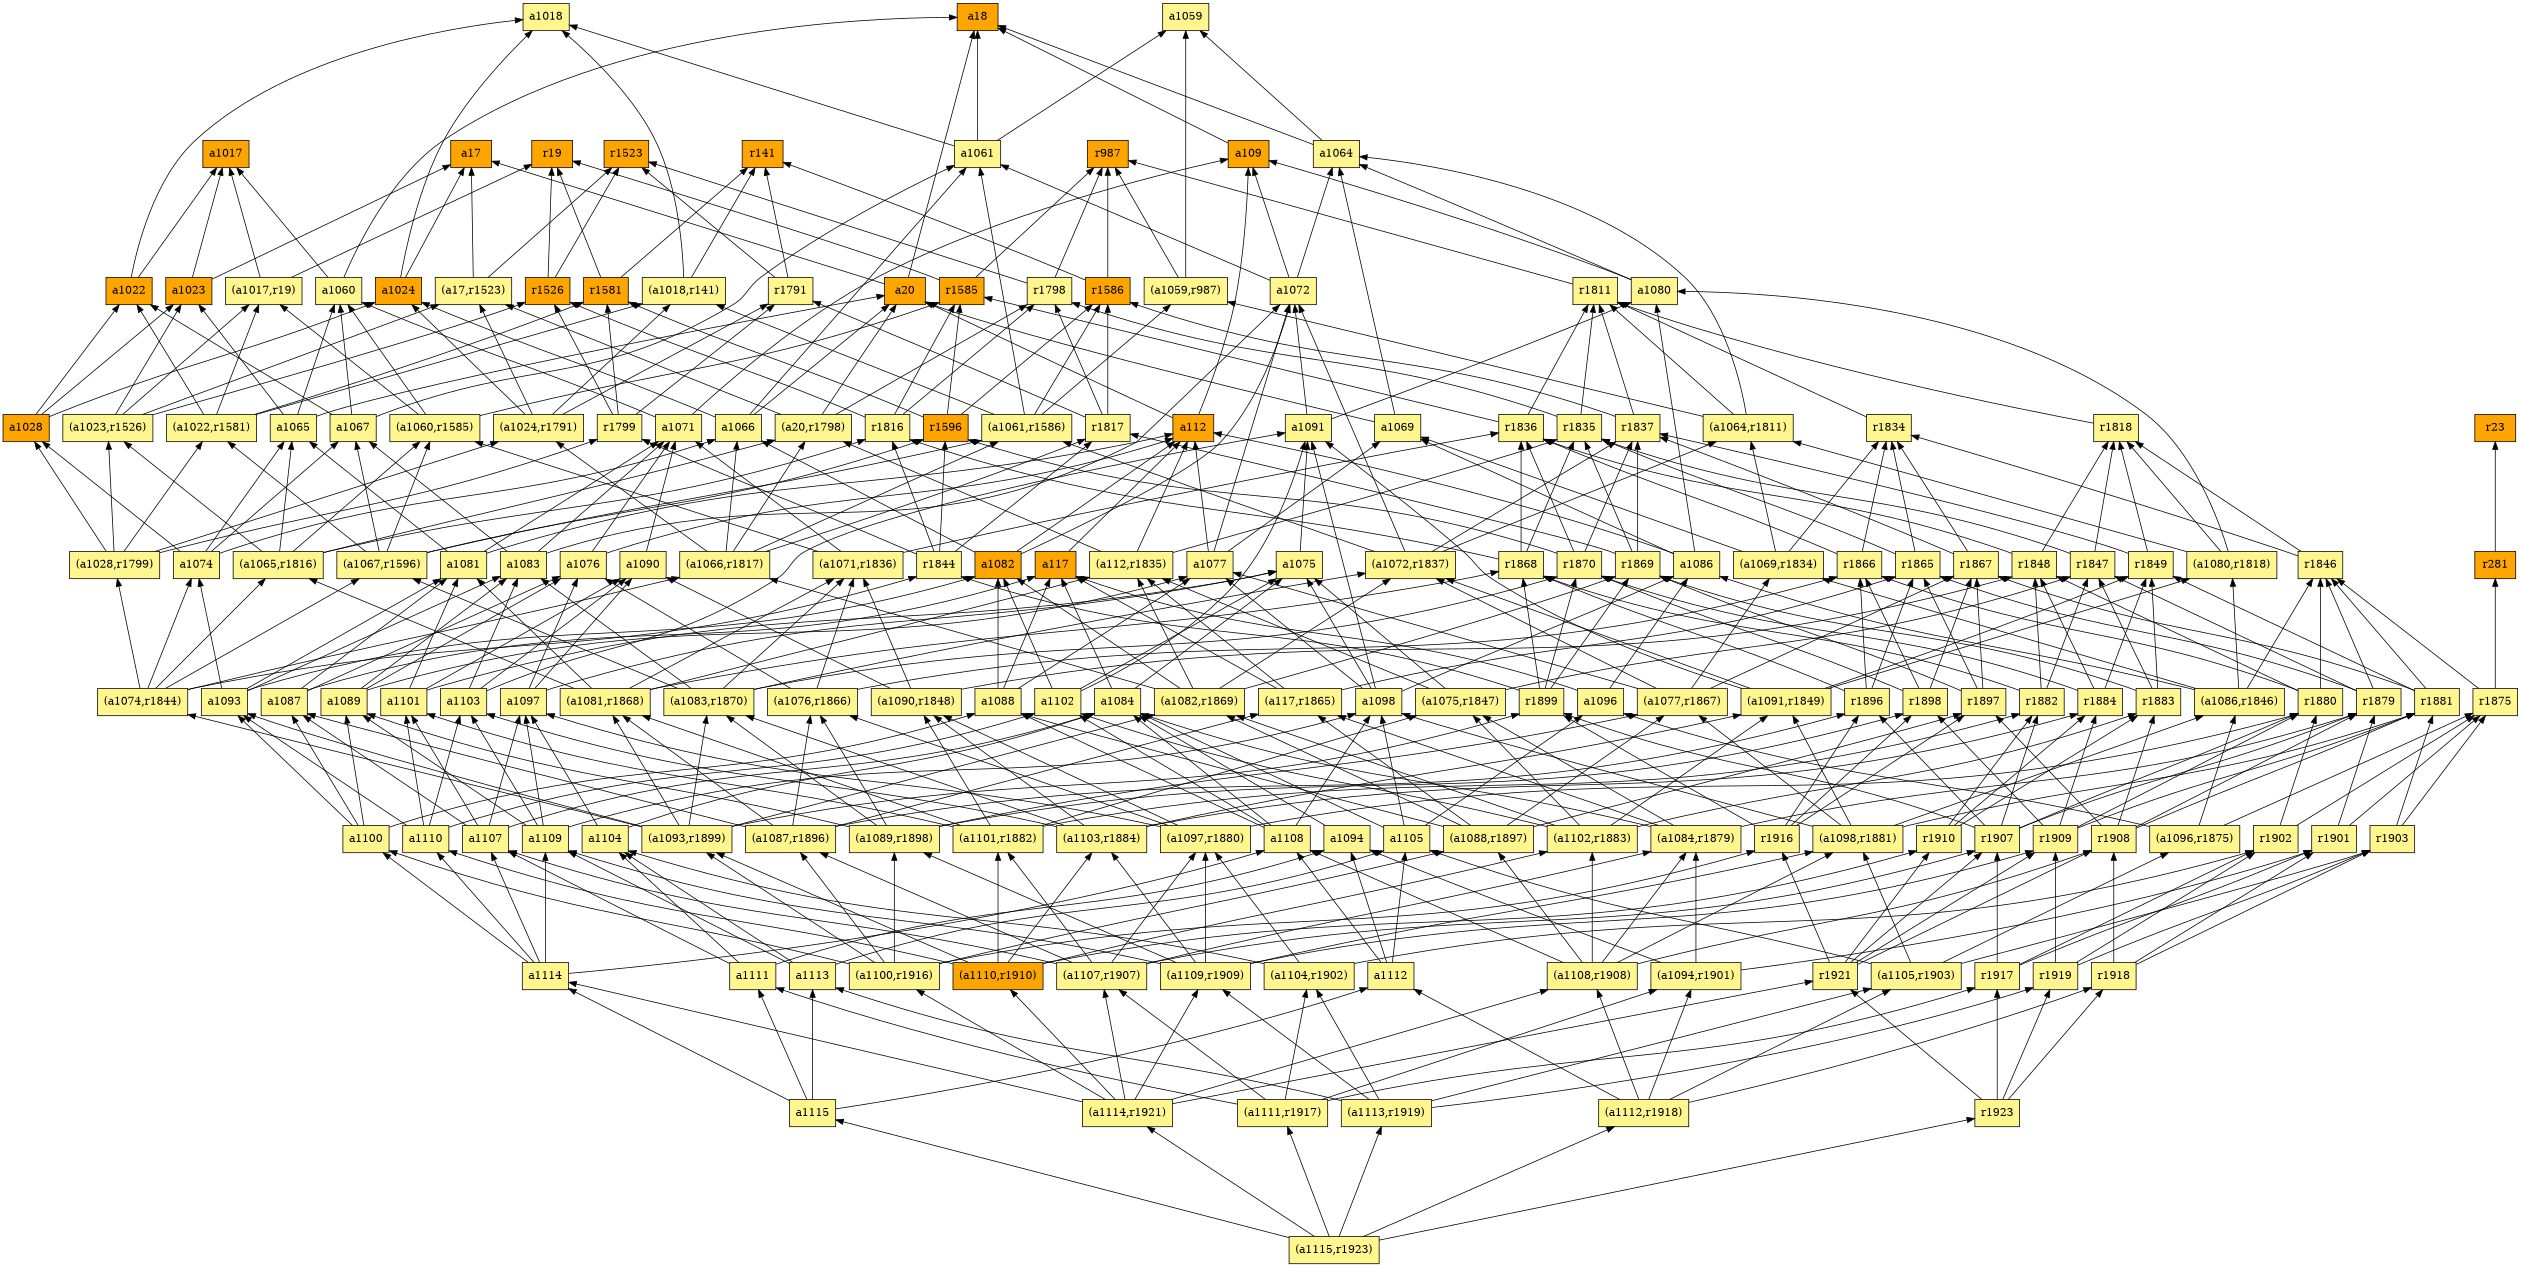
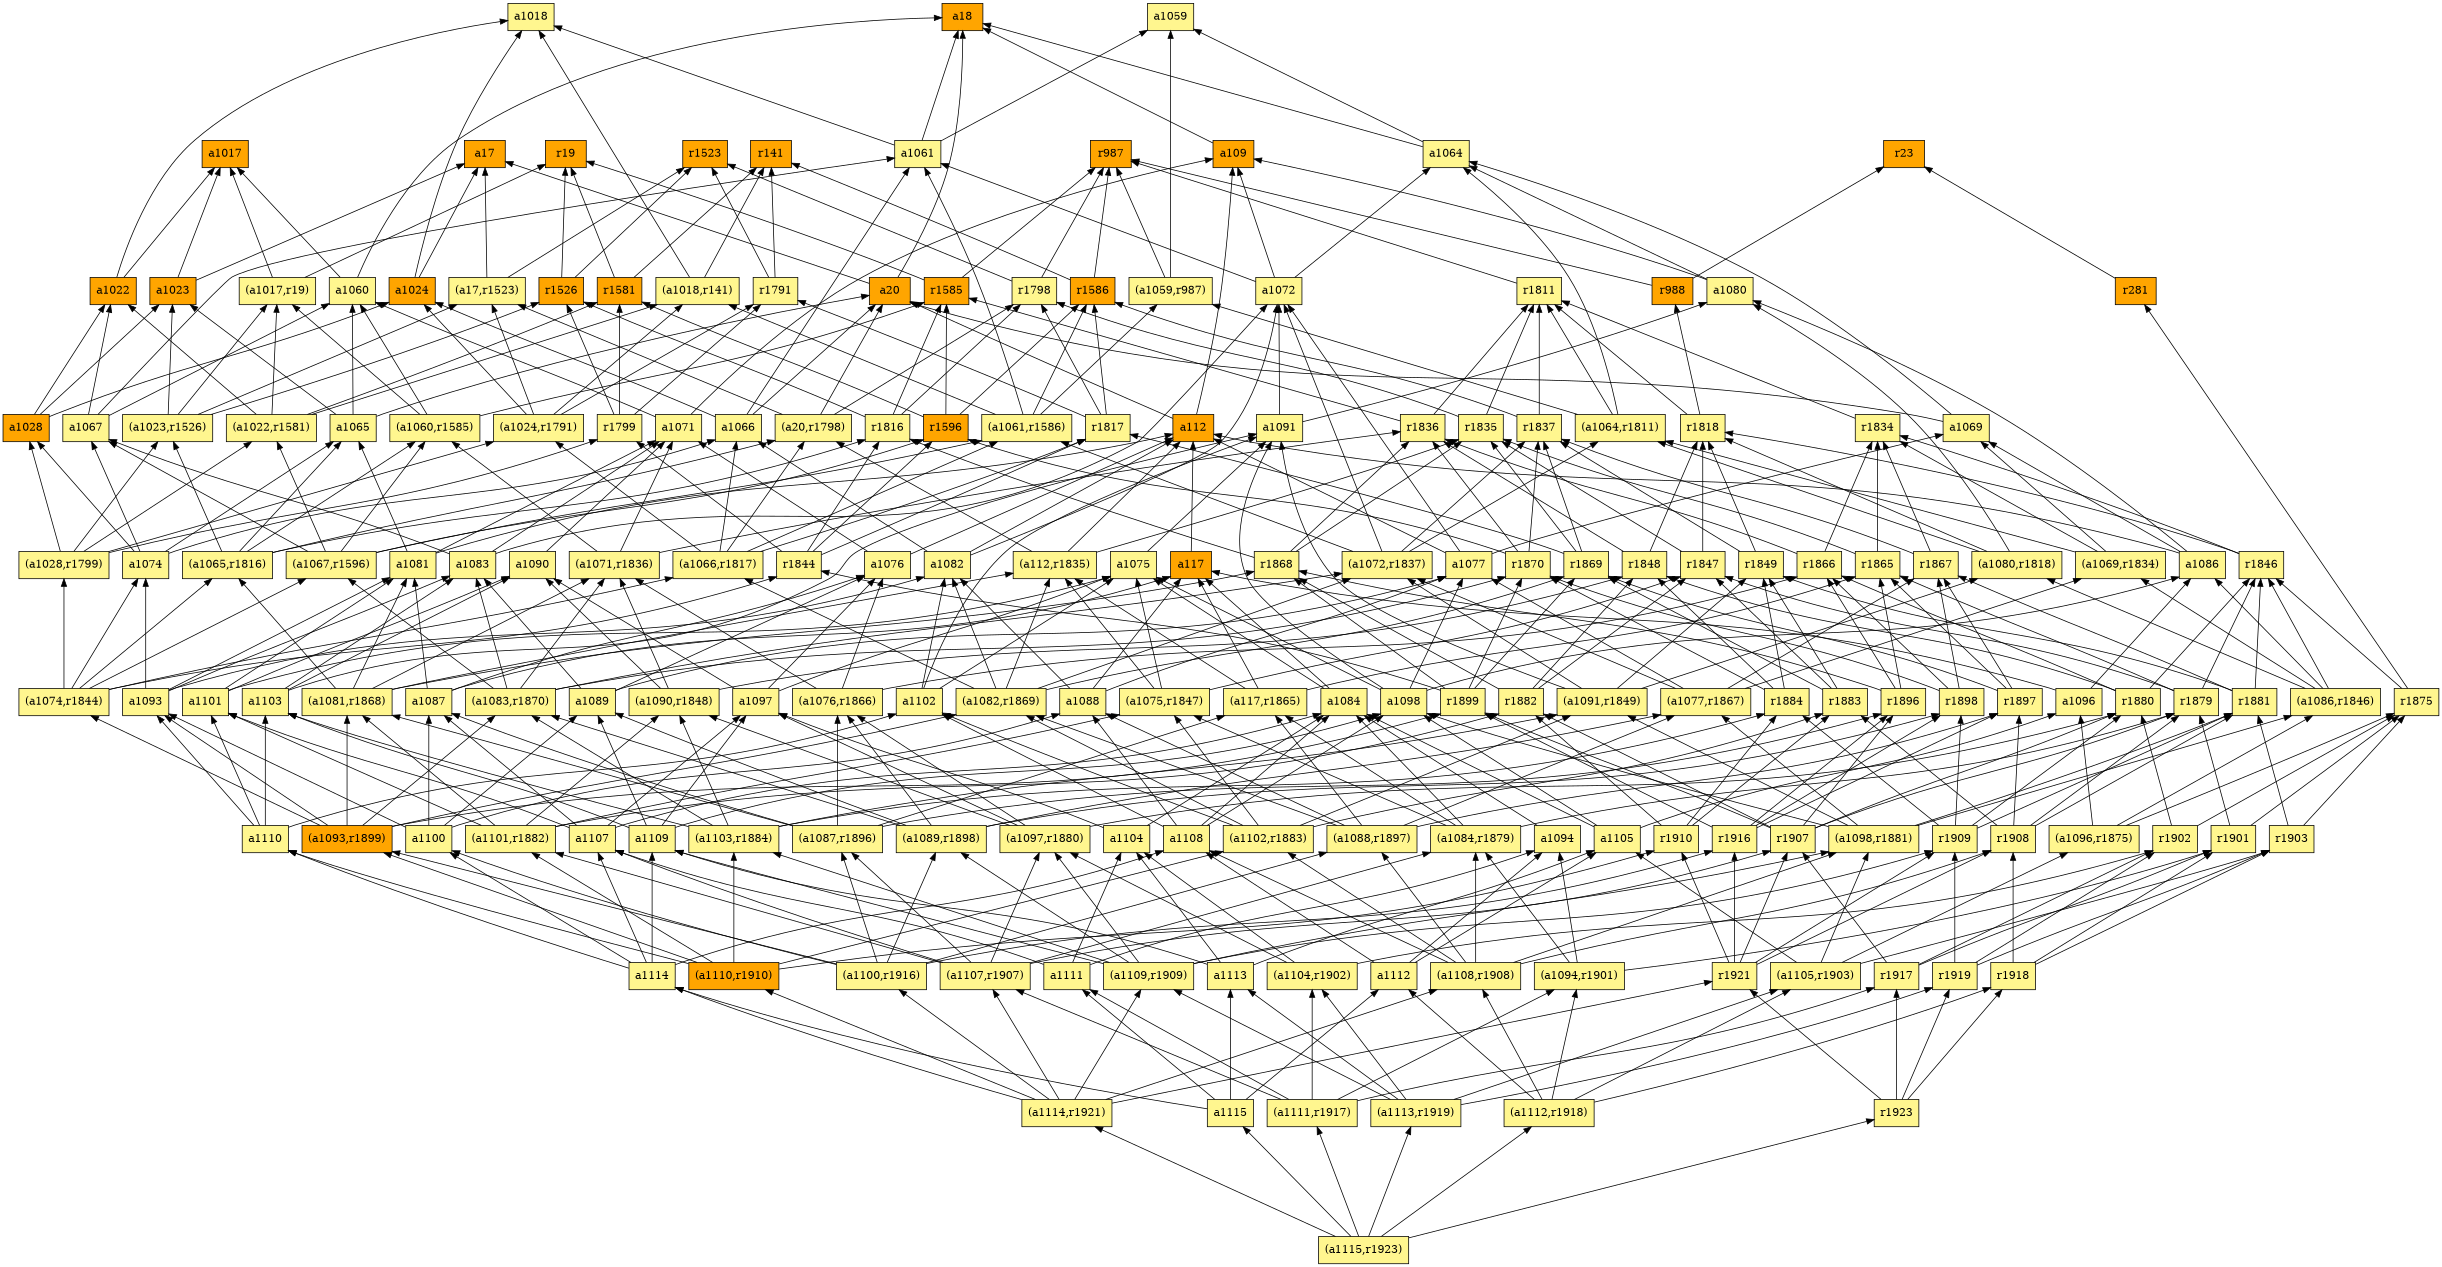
none -> (1672, 291)
(998, 565) -> (947, 565)
(687, 839) -> (347, 839)
